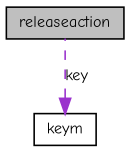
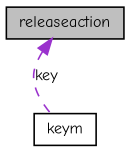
(65, 68) -> (35, 84)
